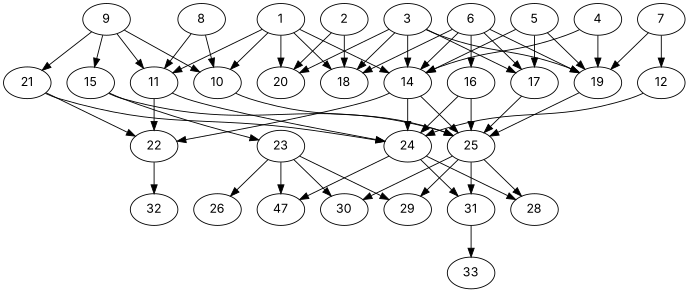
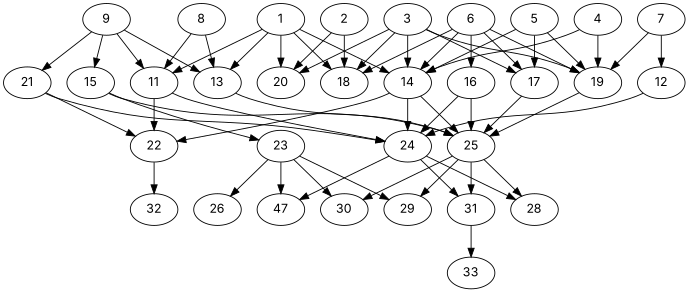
(217, 83) -> (217, 83)
